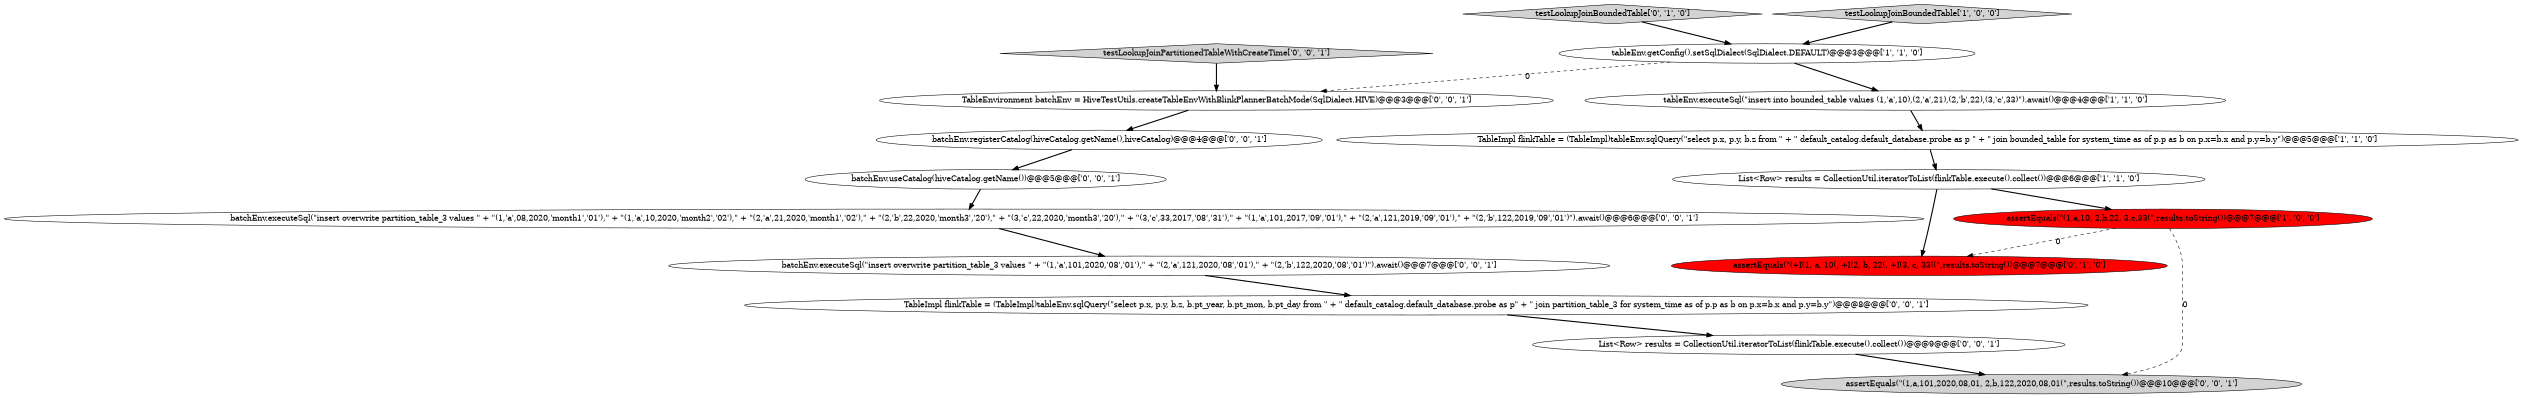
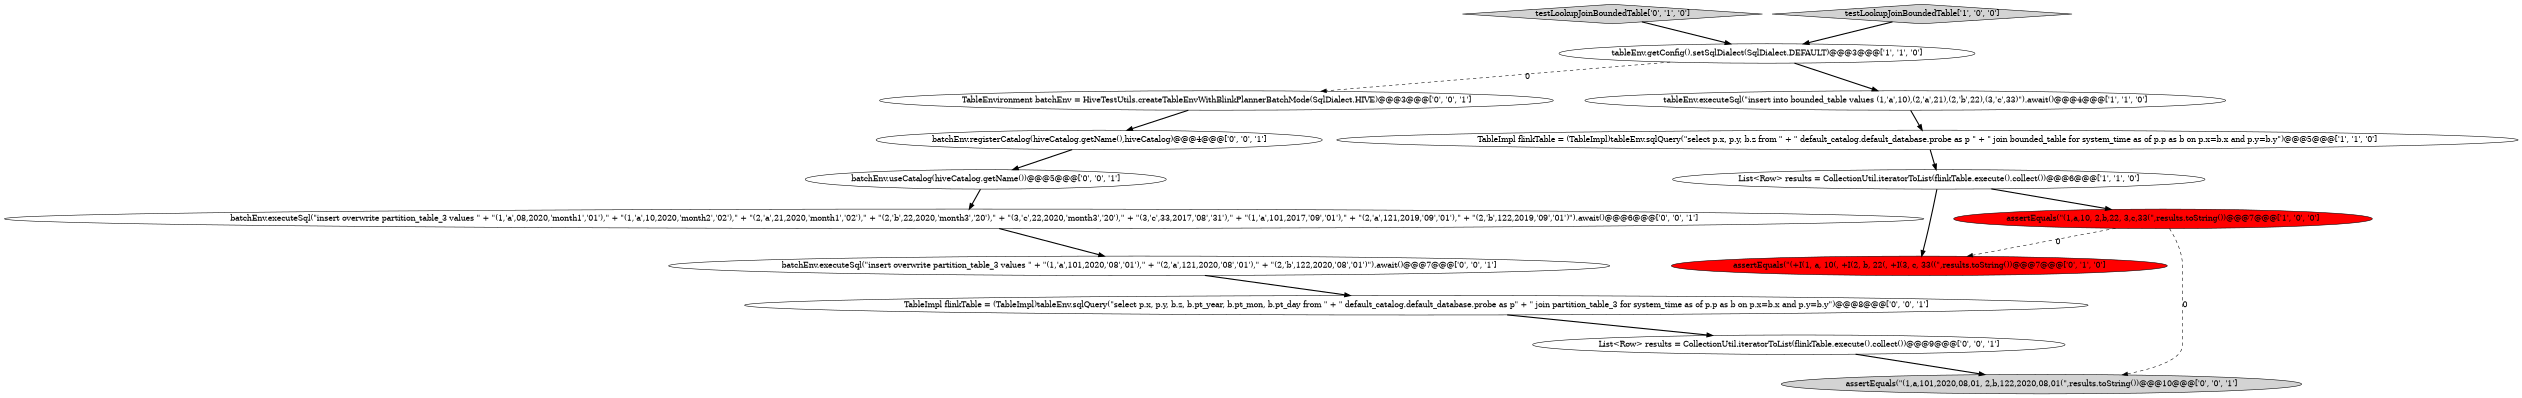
(1216, 53) -> none
